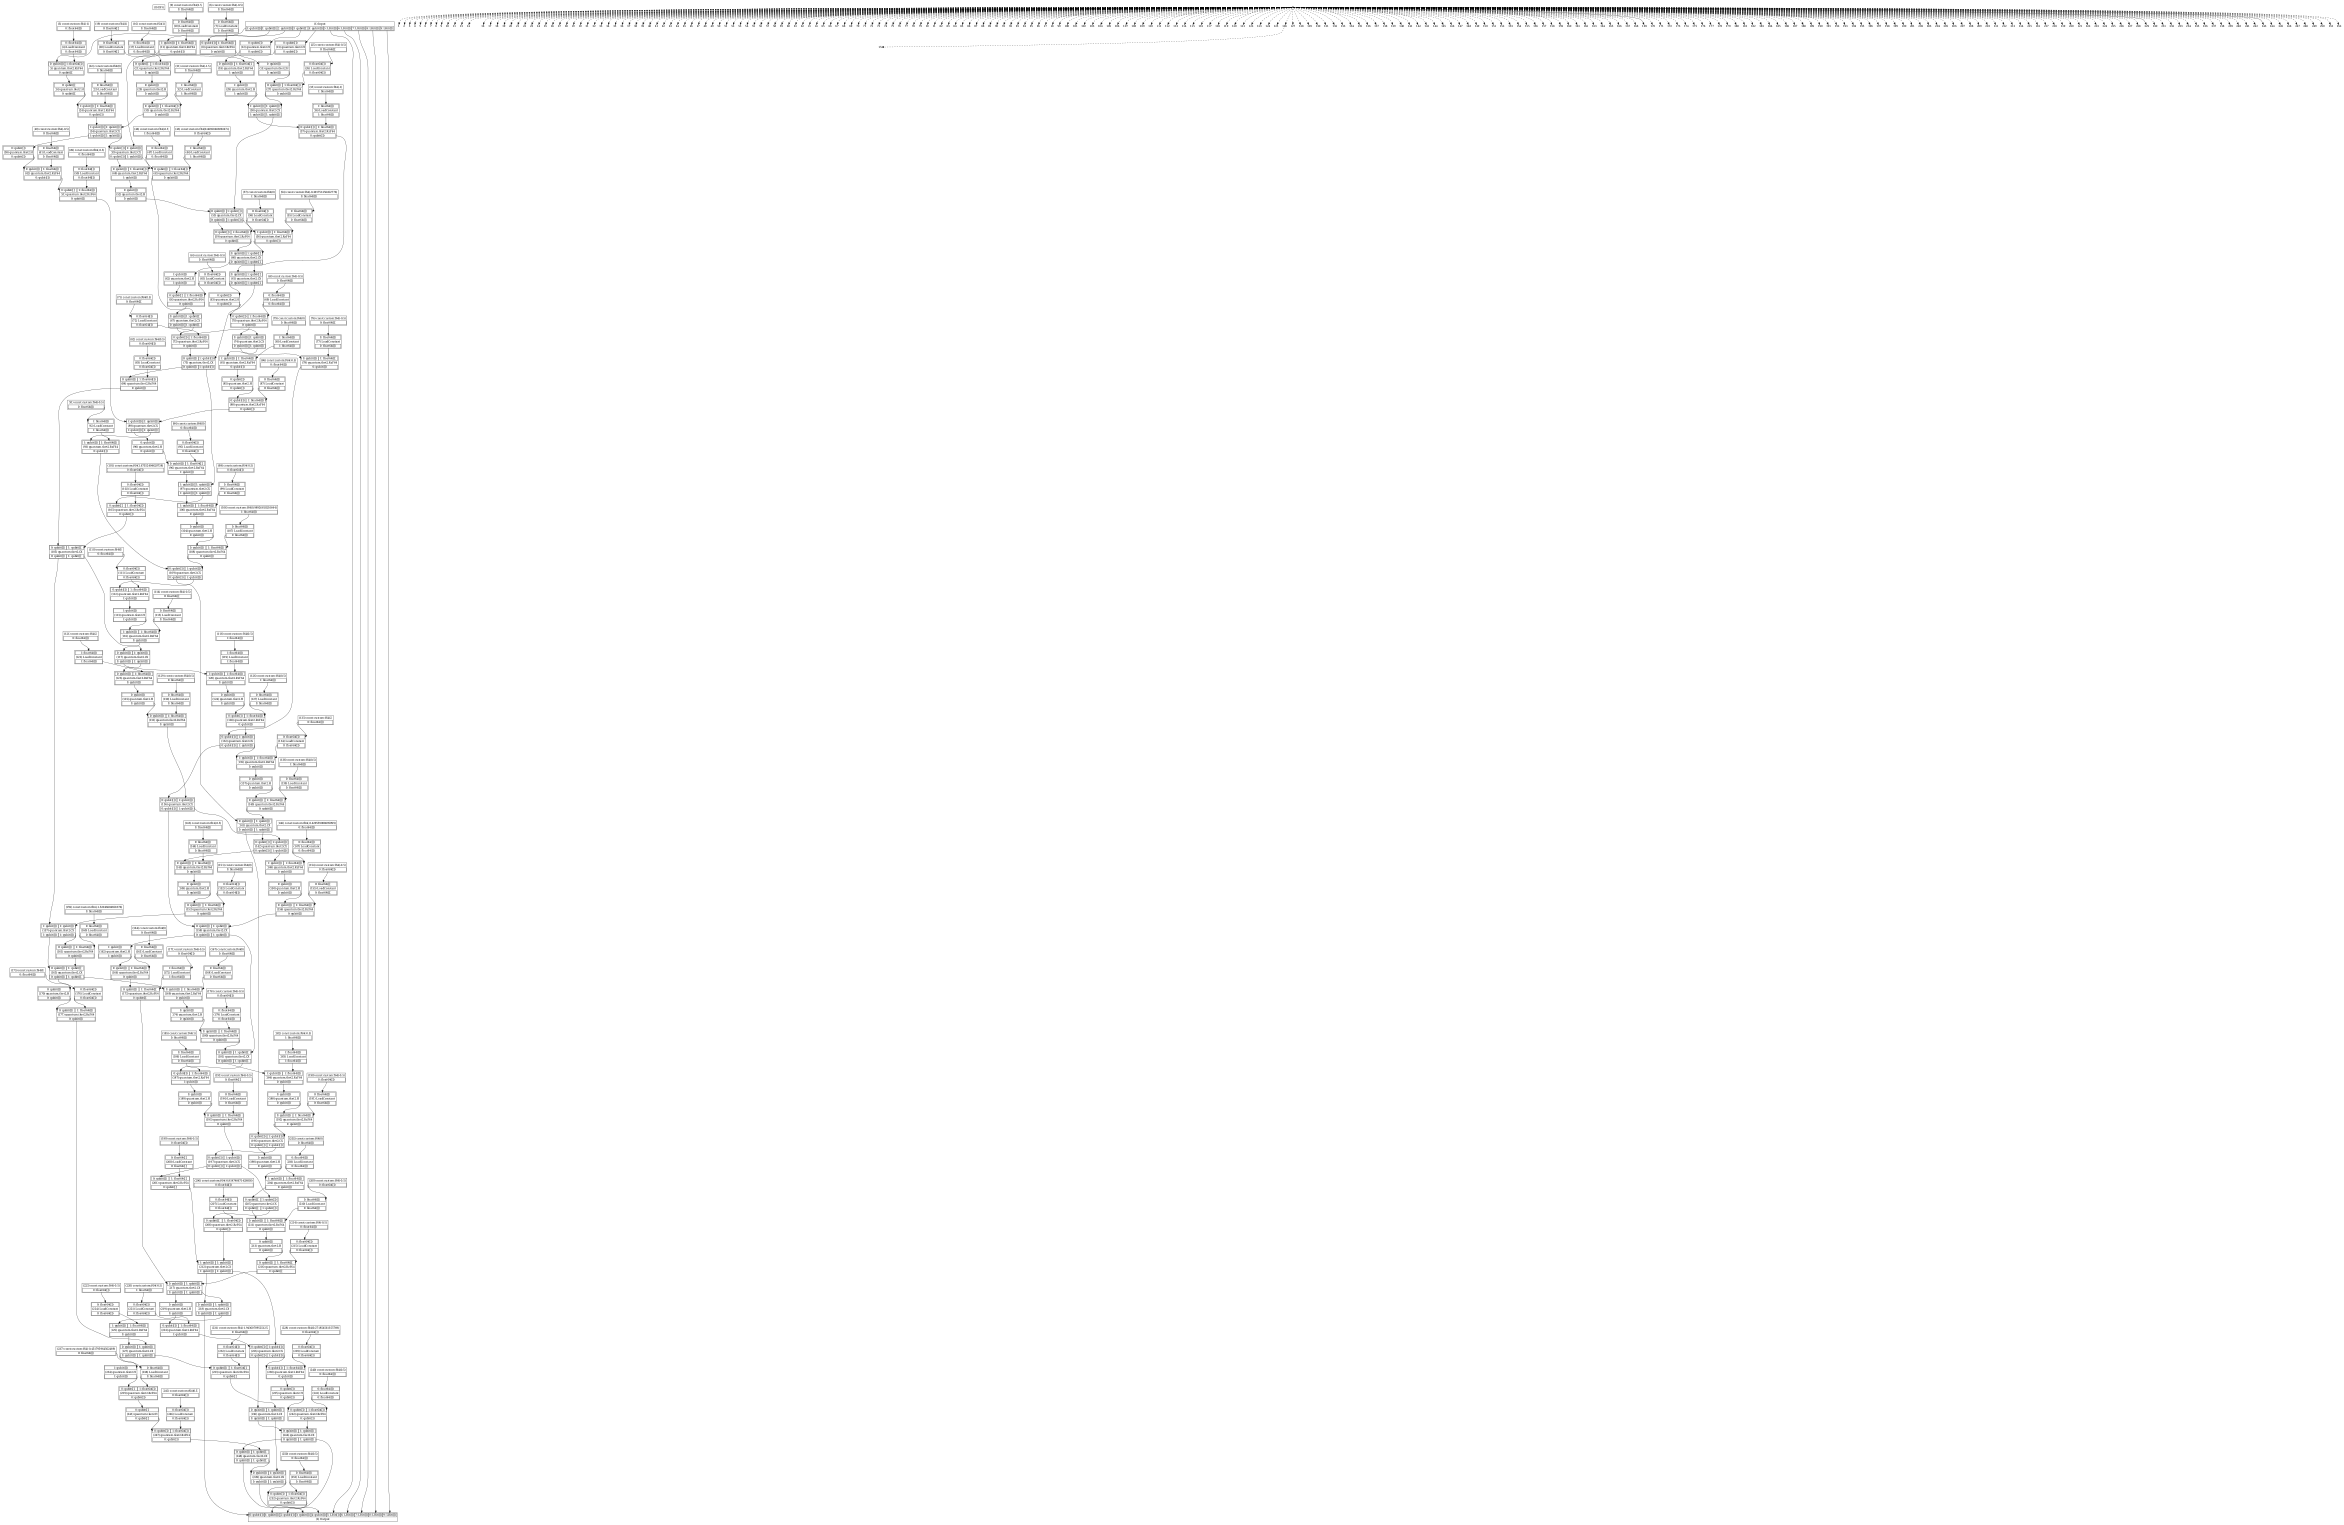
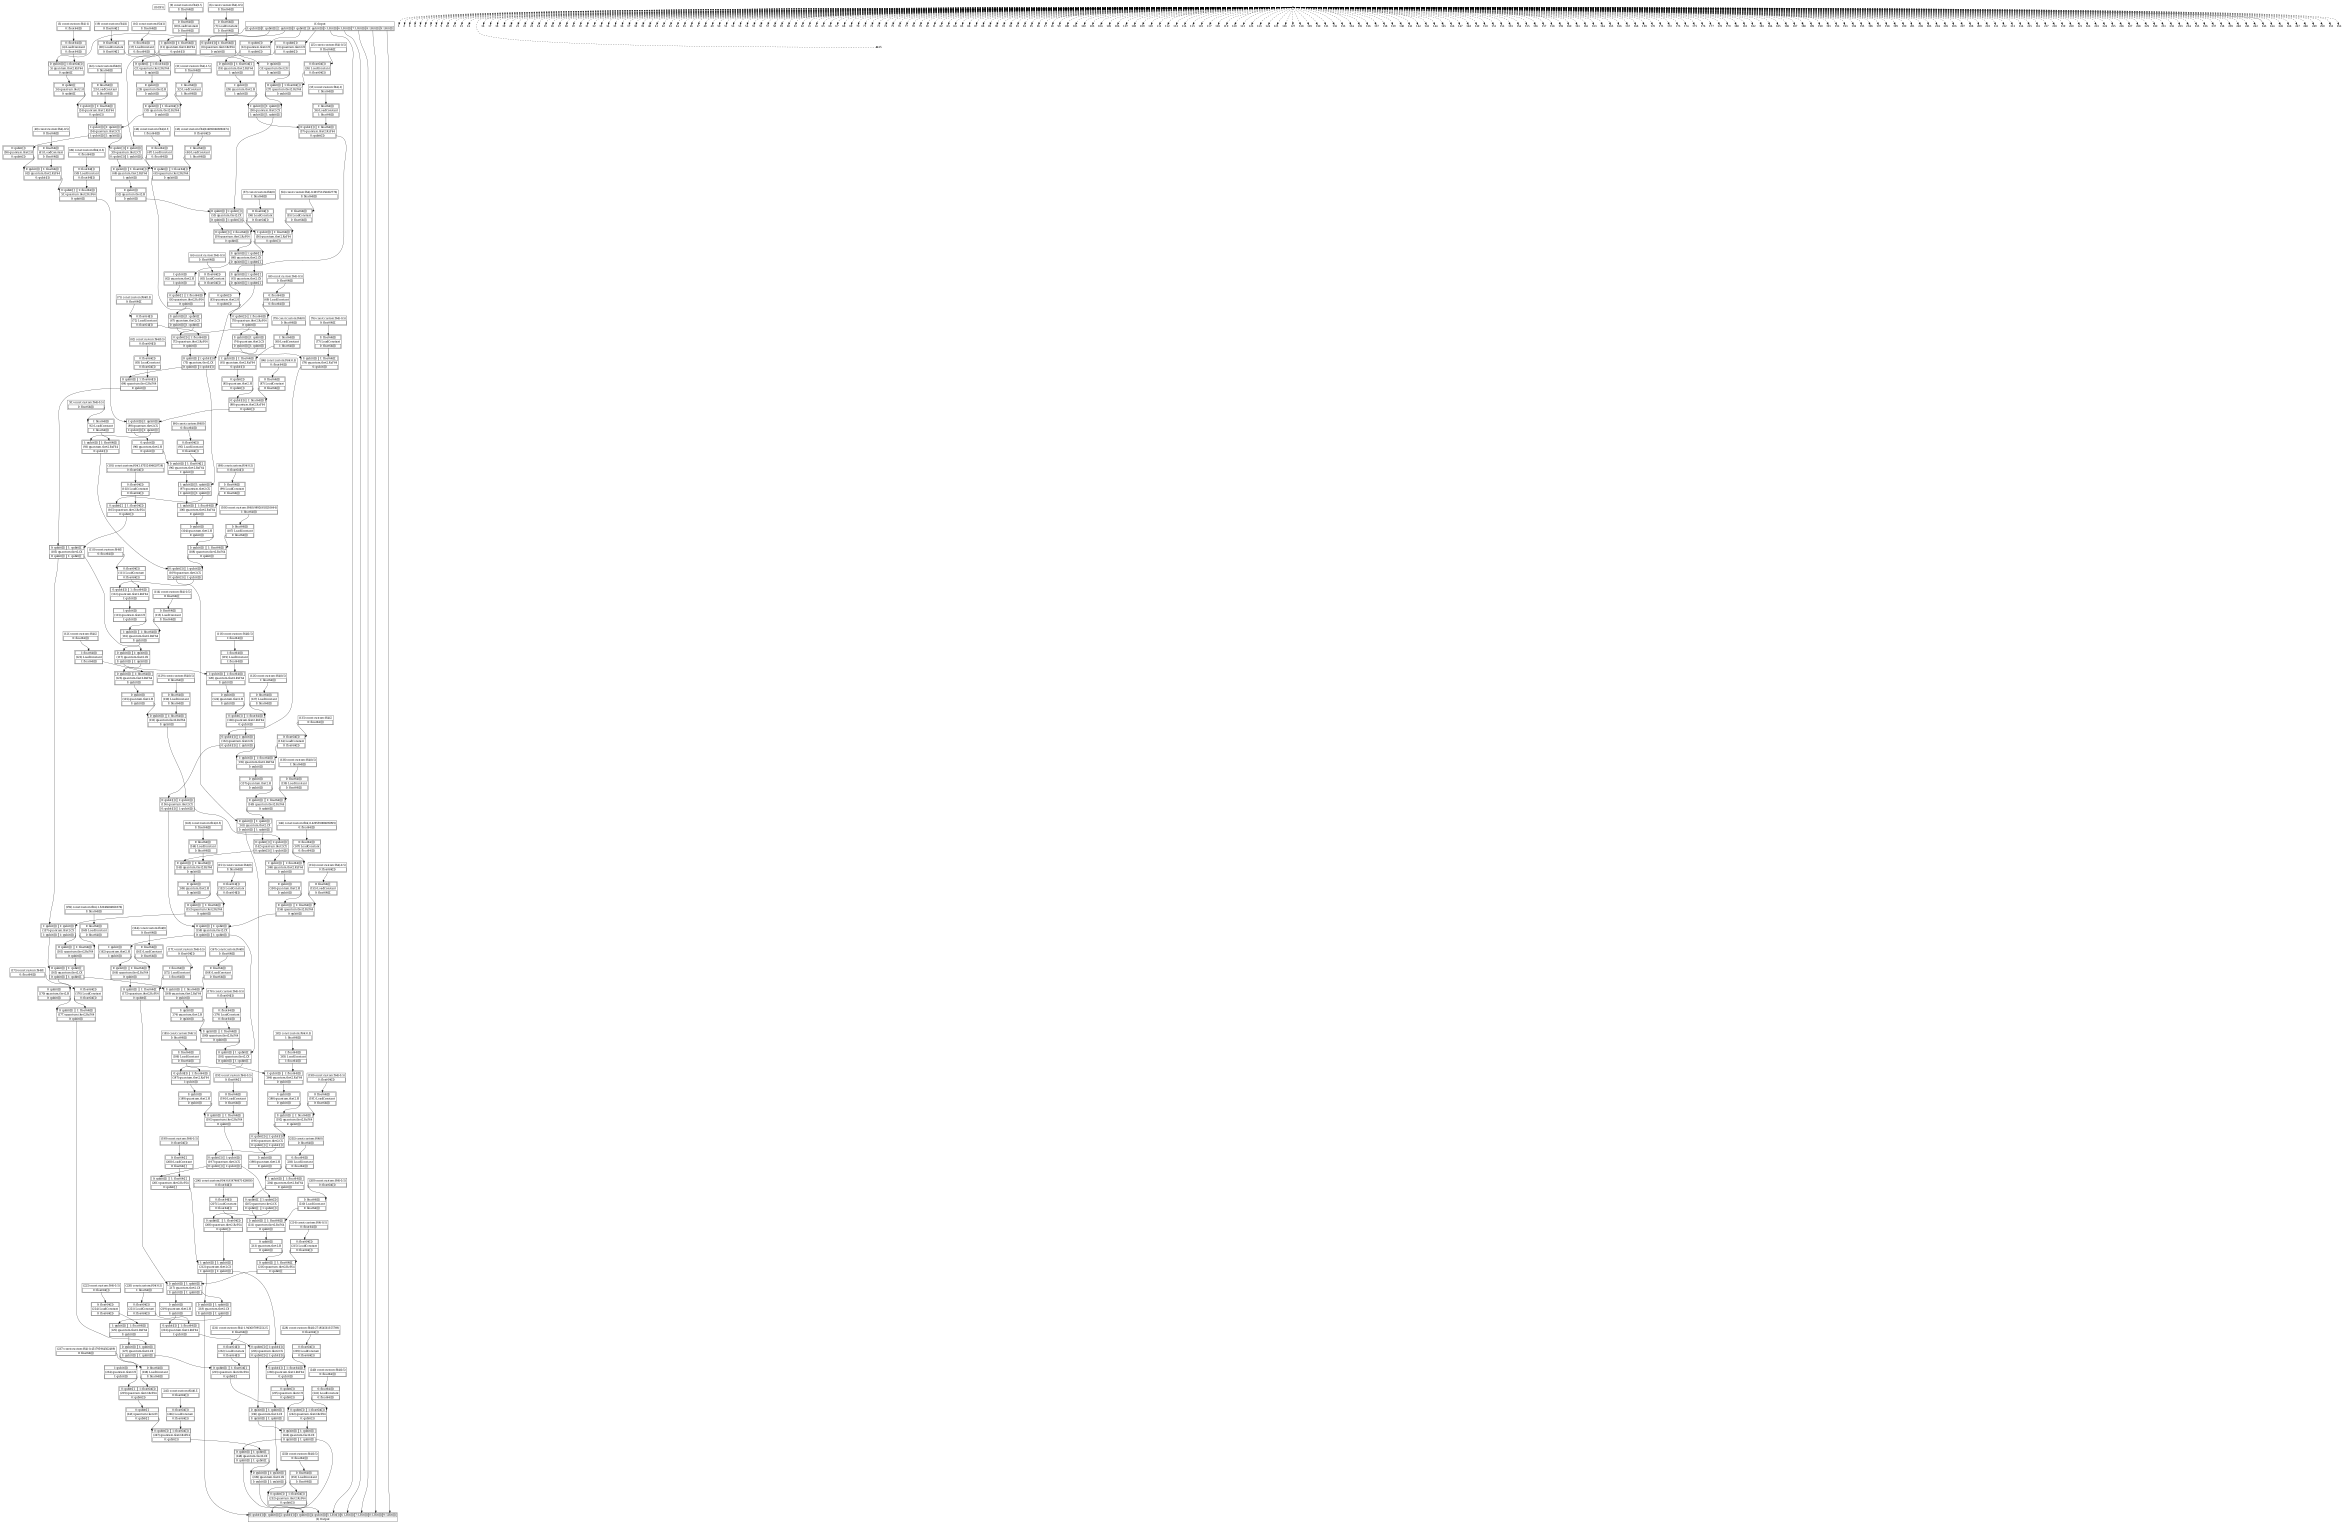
(1720, 9) -> (1720, 9)
(1469, 10) -> (1469, 10)
(1086, 44) -> (479, 33)
